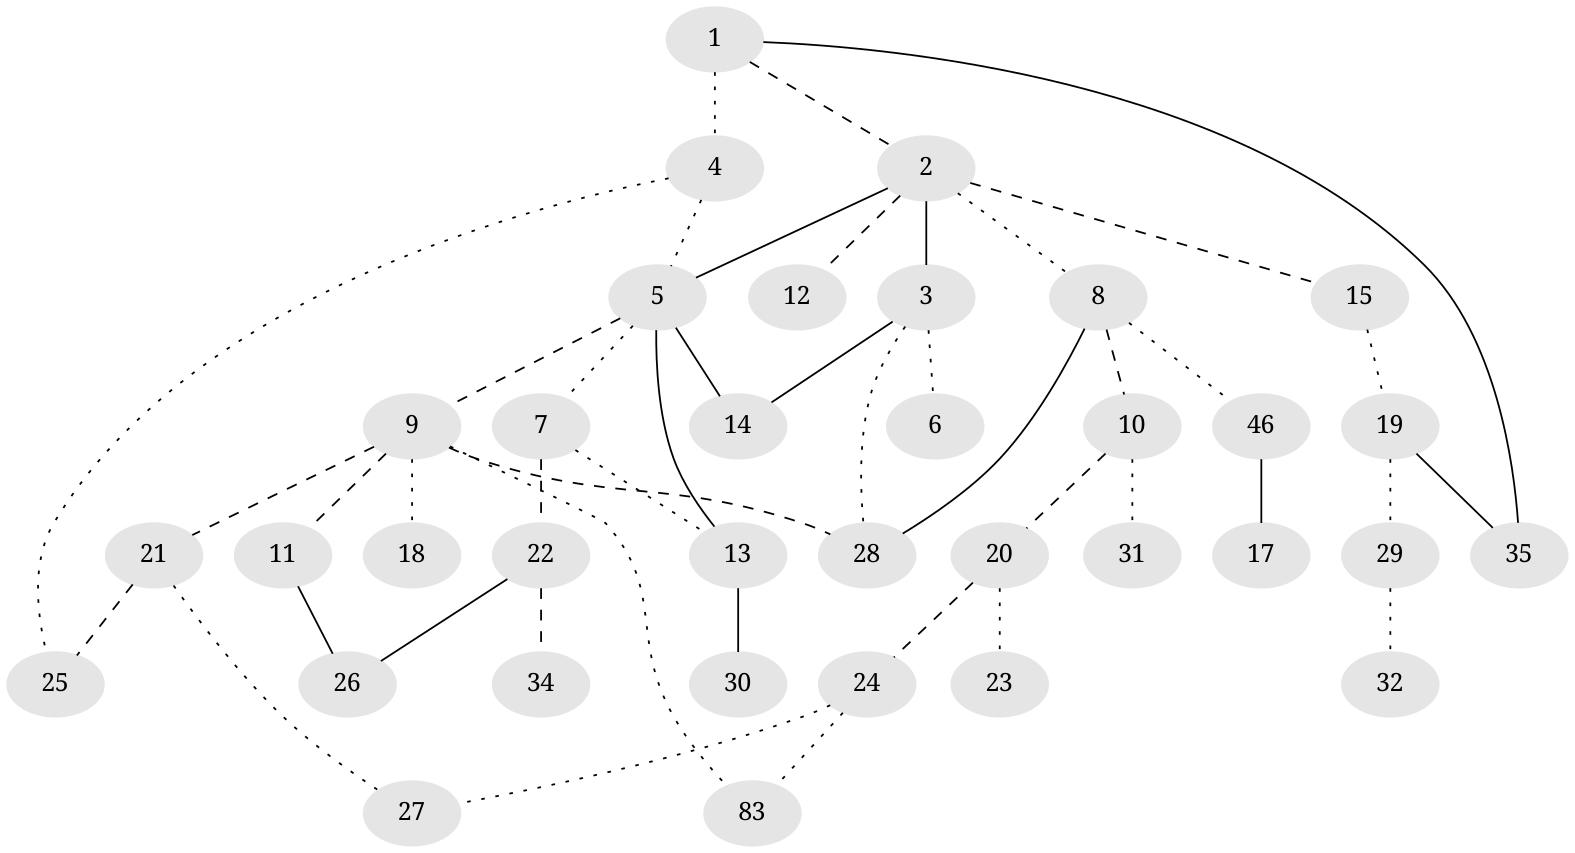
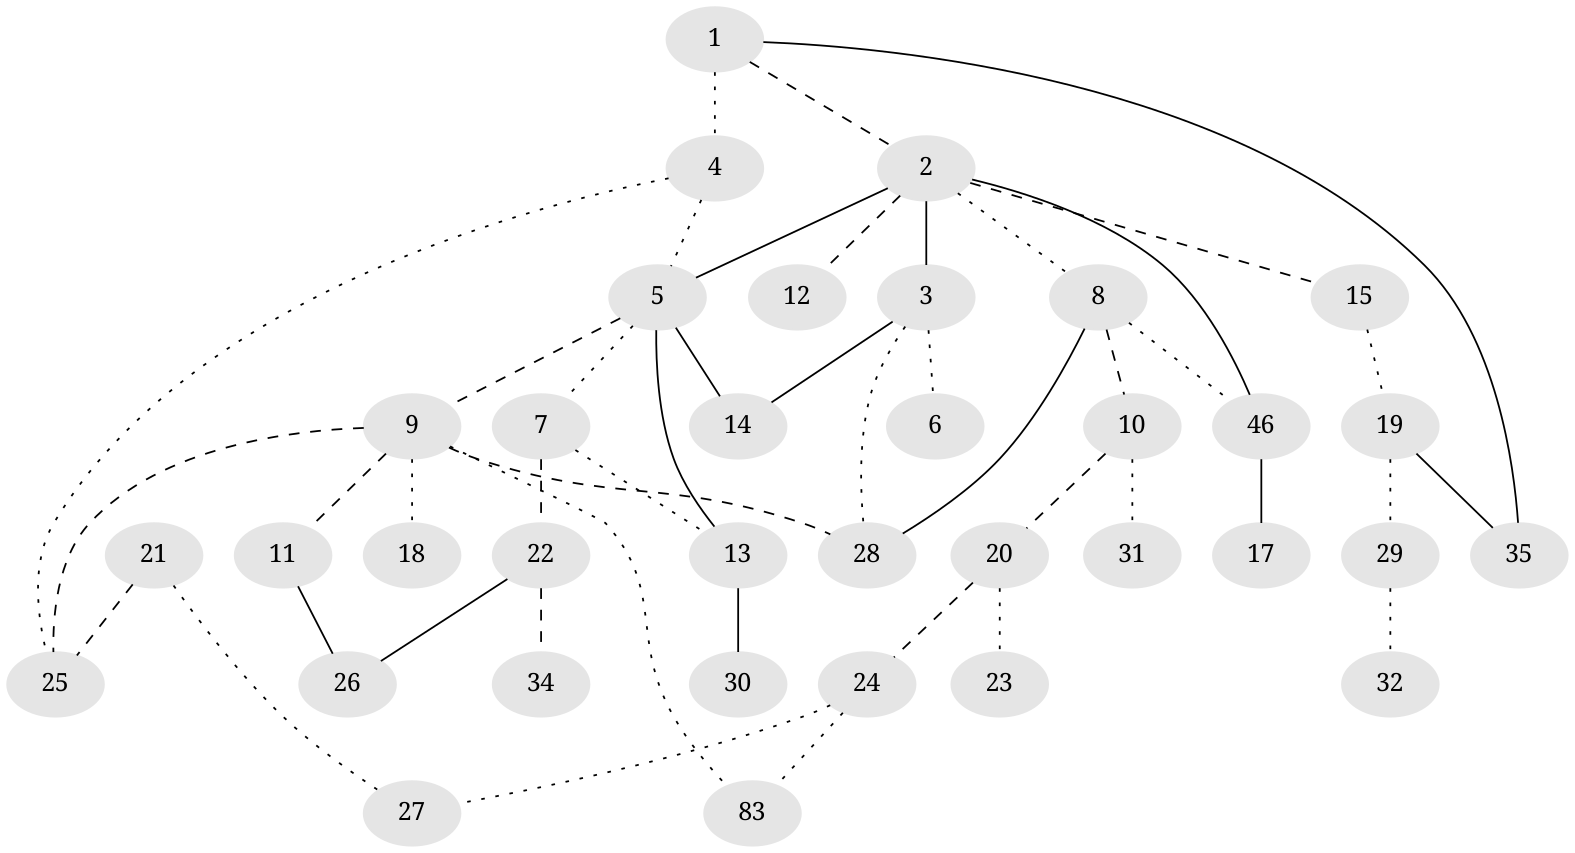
none -> (1142, 249)
(283, 491) -> (154, 476)
